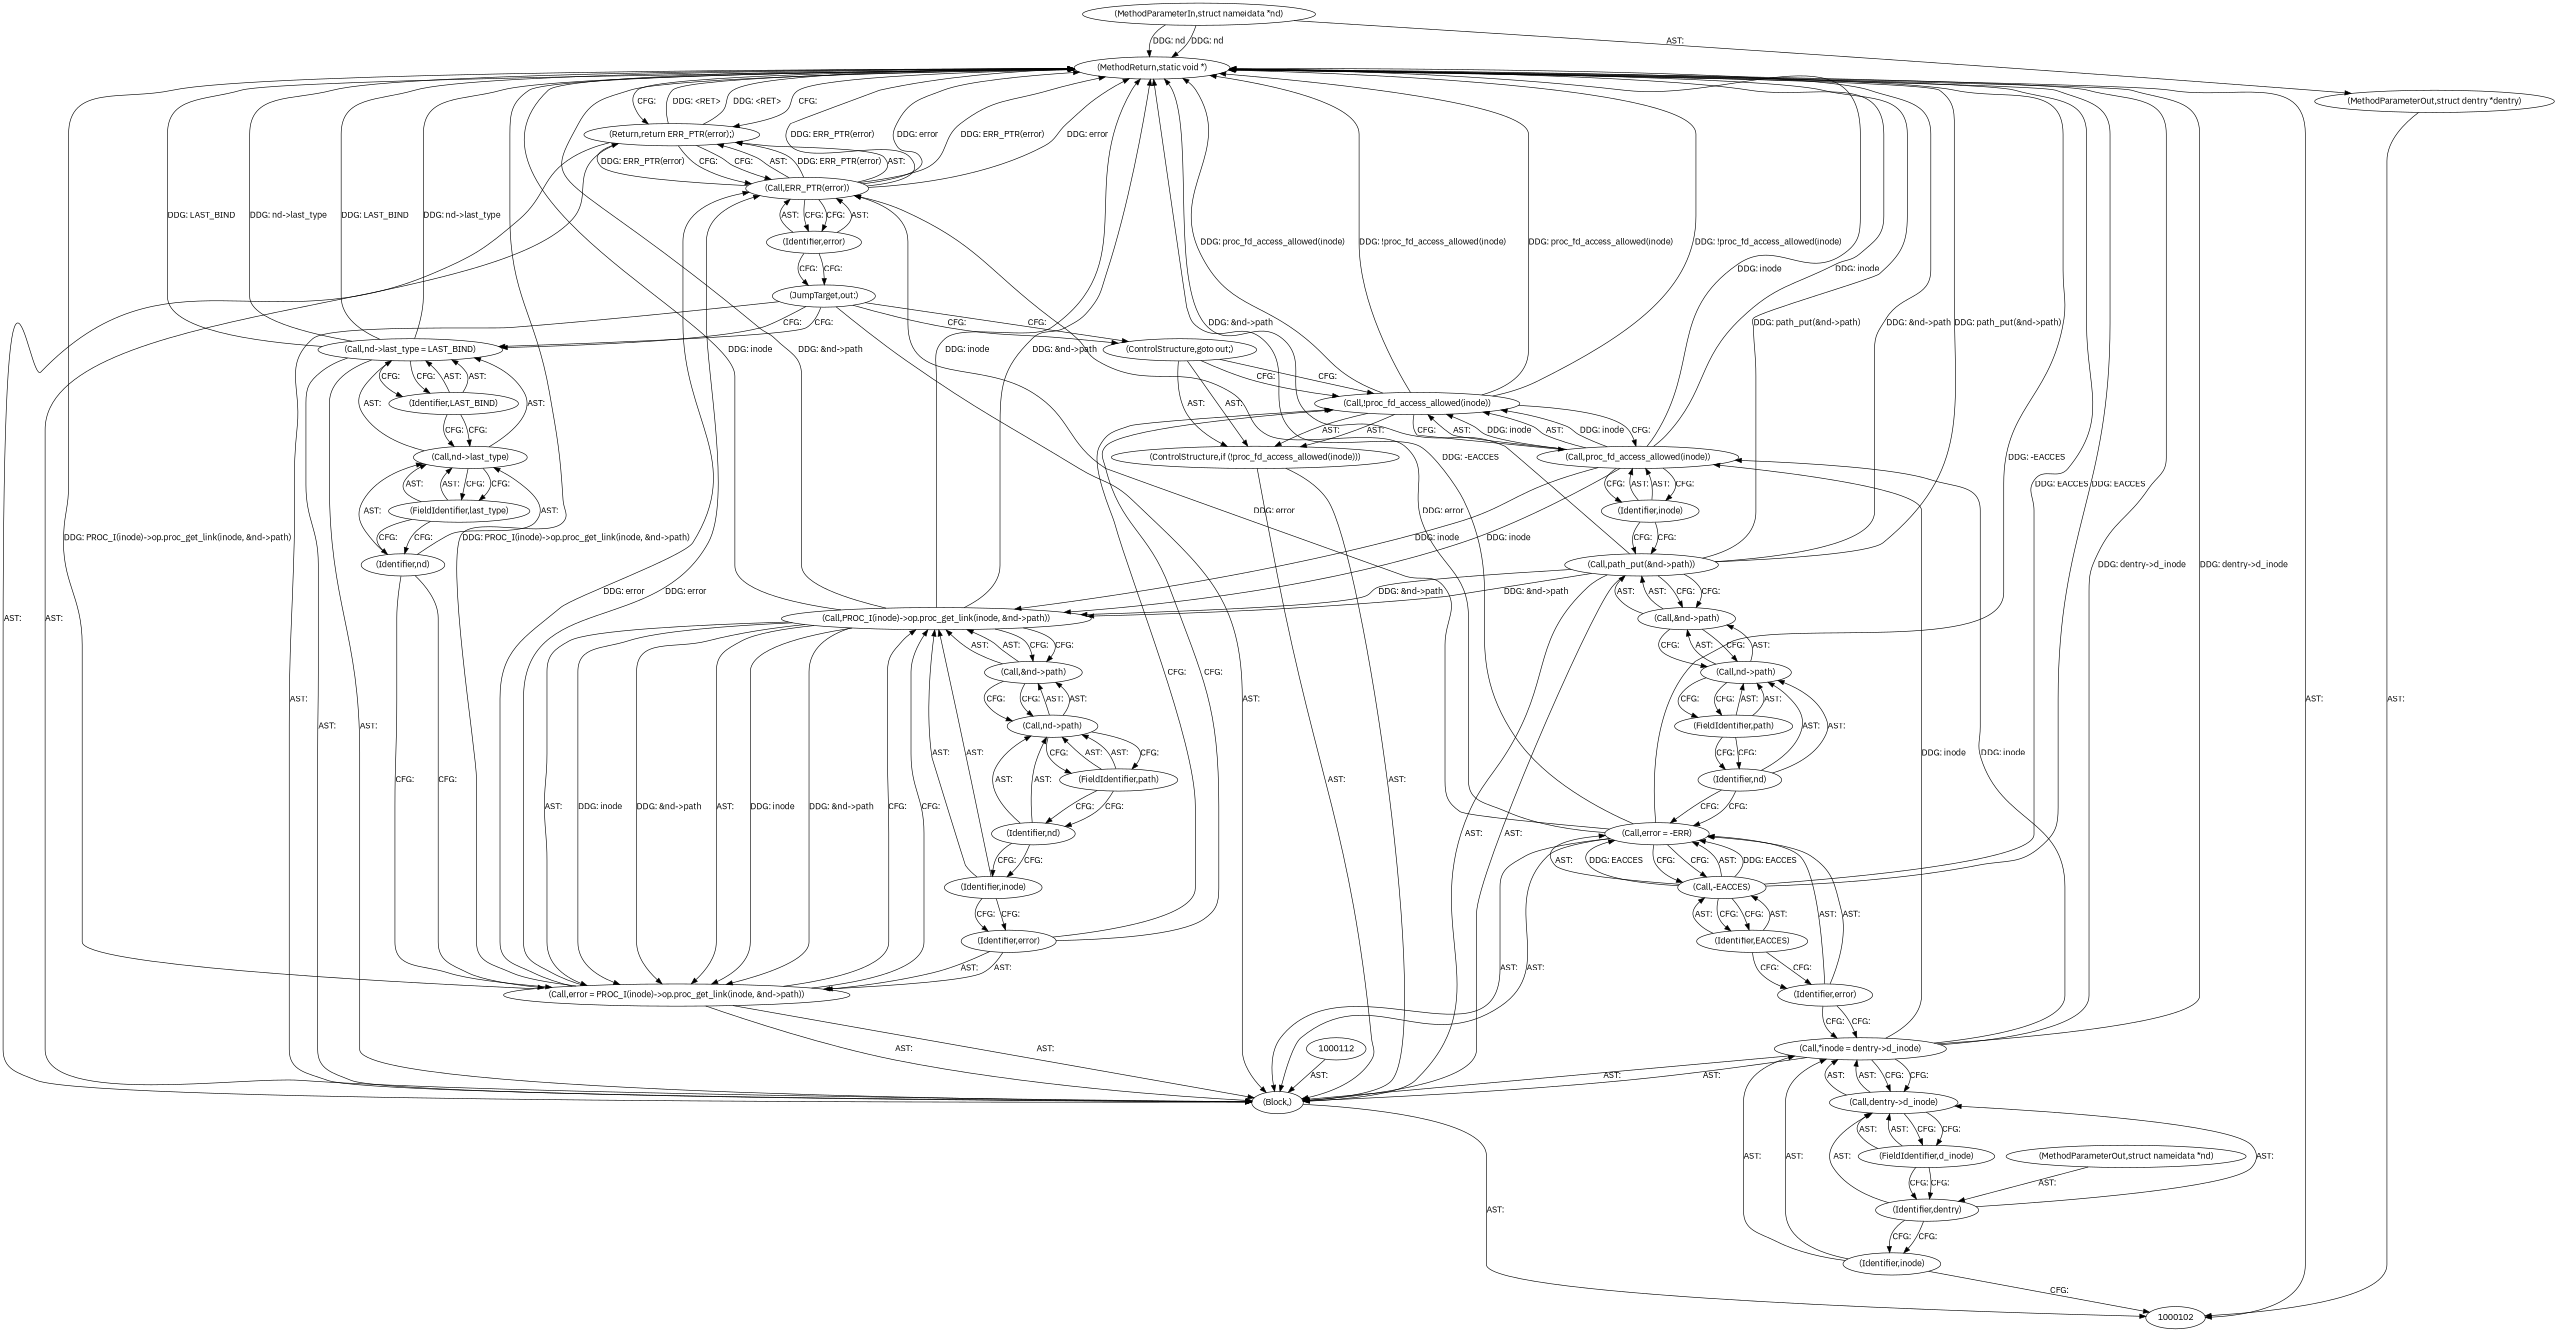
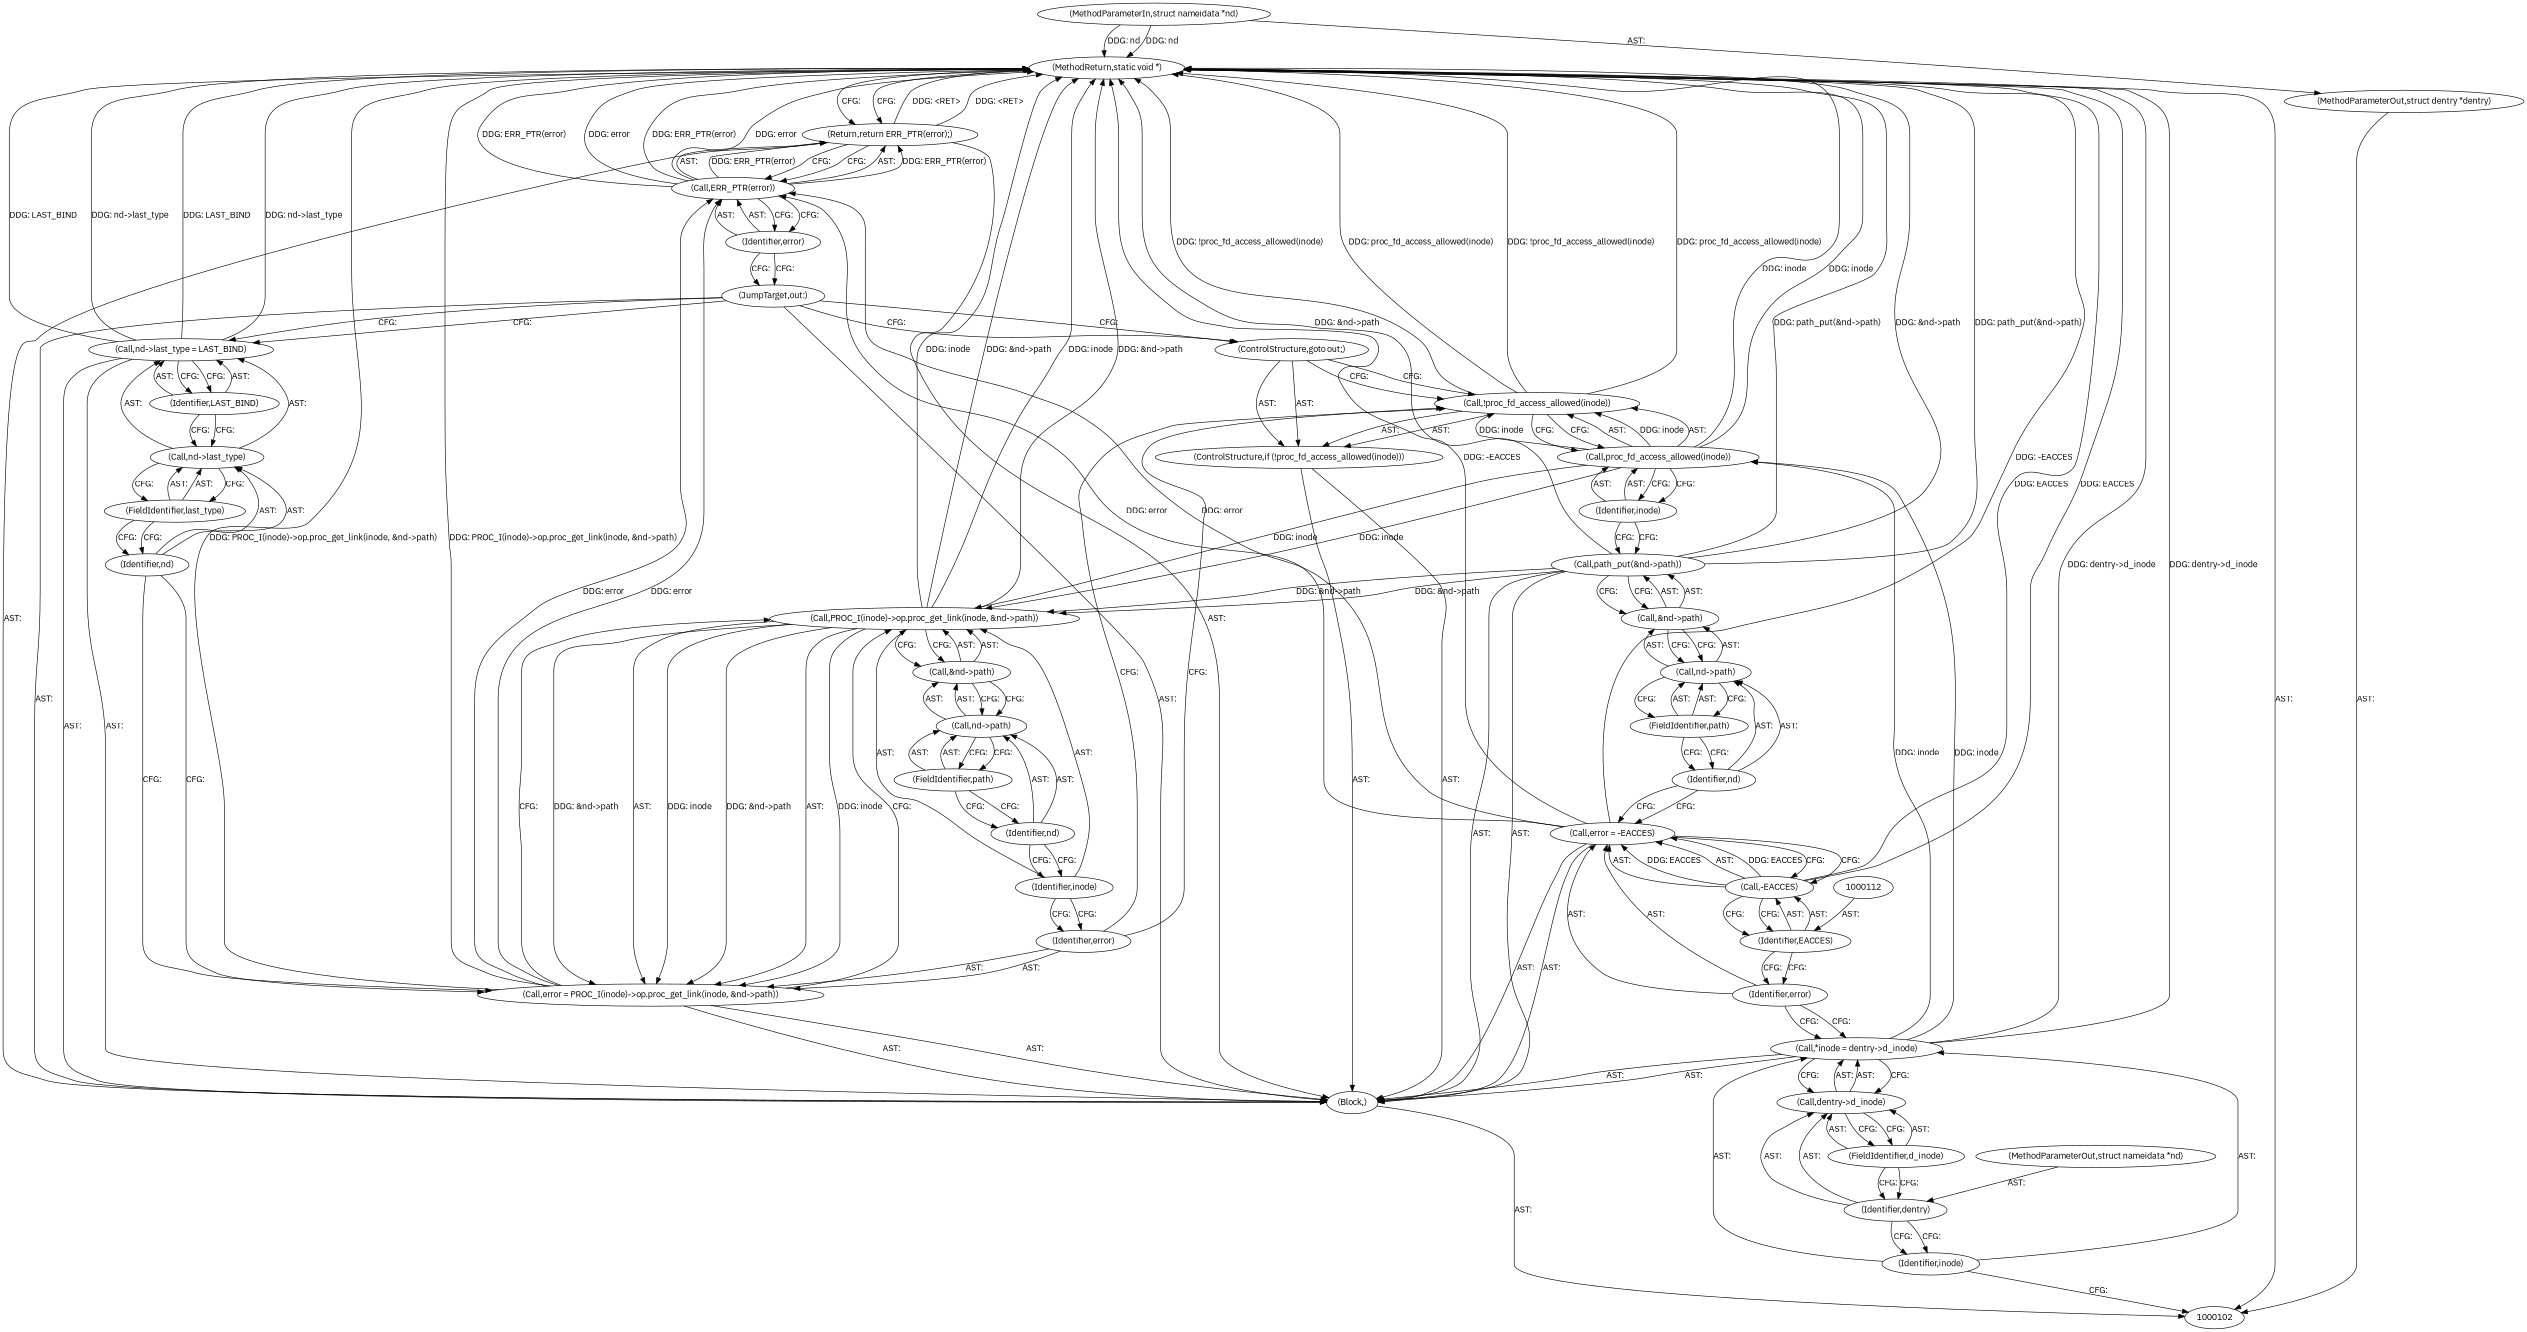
(1657, 834) -> (1613, 834)
(1309, 1074) -> (1838, 914)
